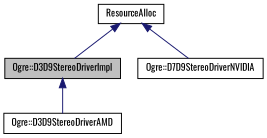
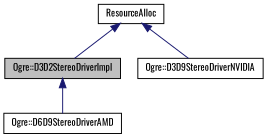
(63, 68) -> (63, 68)
(200, 68) -> (200, 68)
(63, 123) -> (63, 123)
